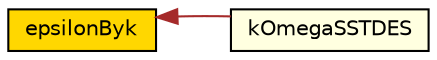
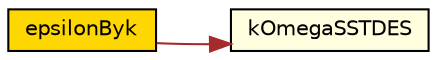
(204, 16) -> (183, 44)
